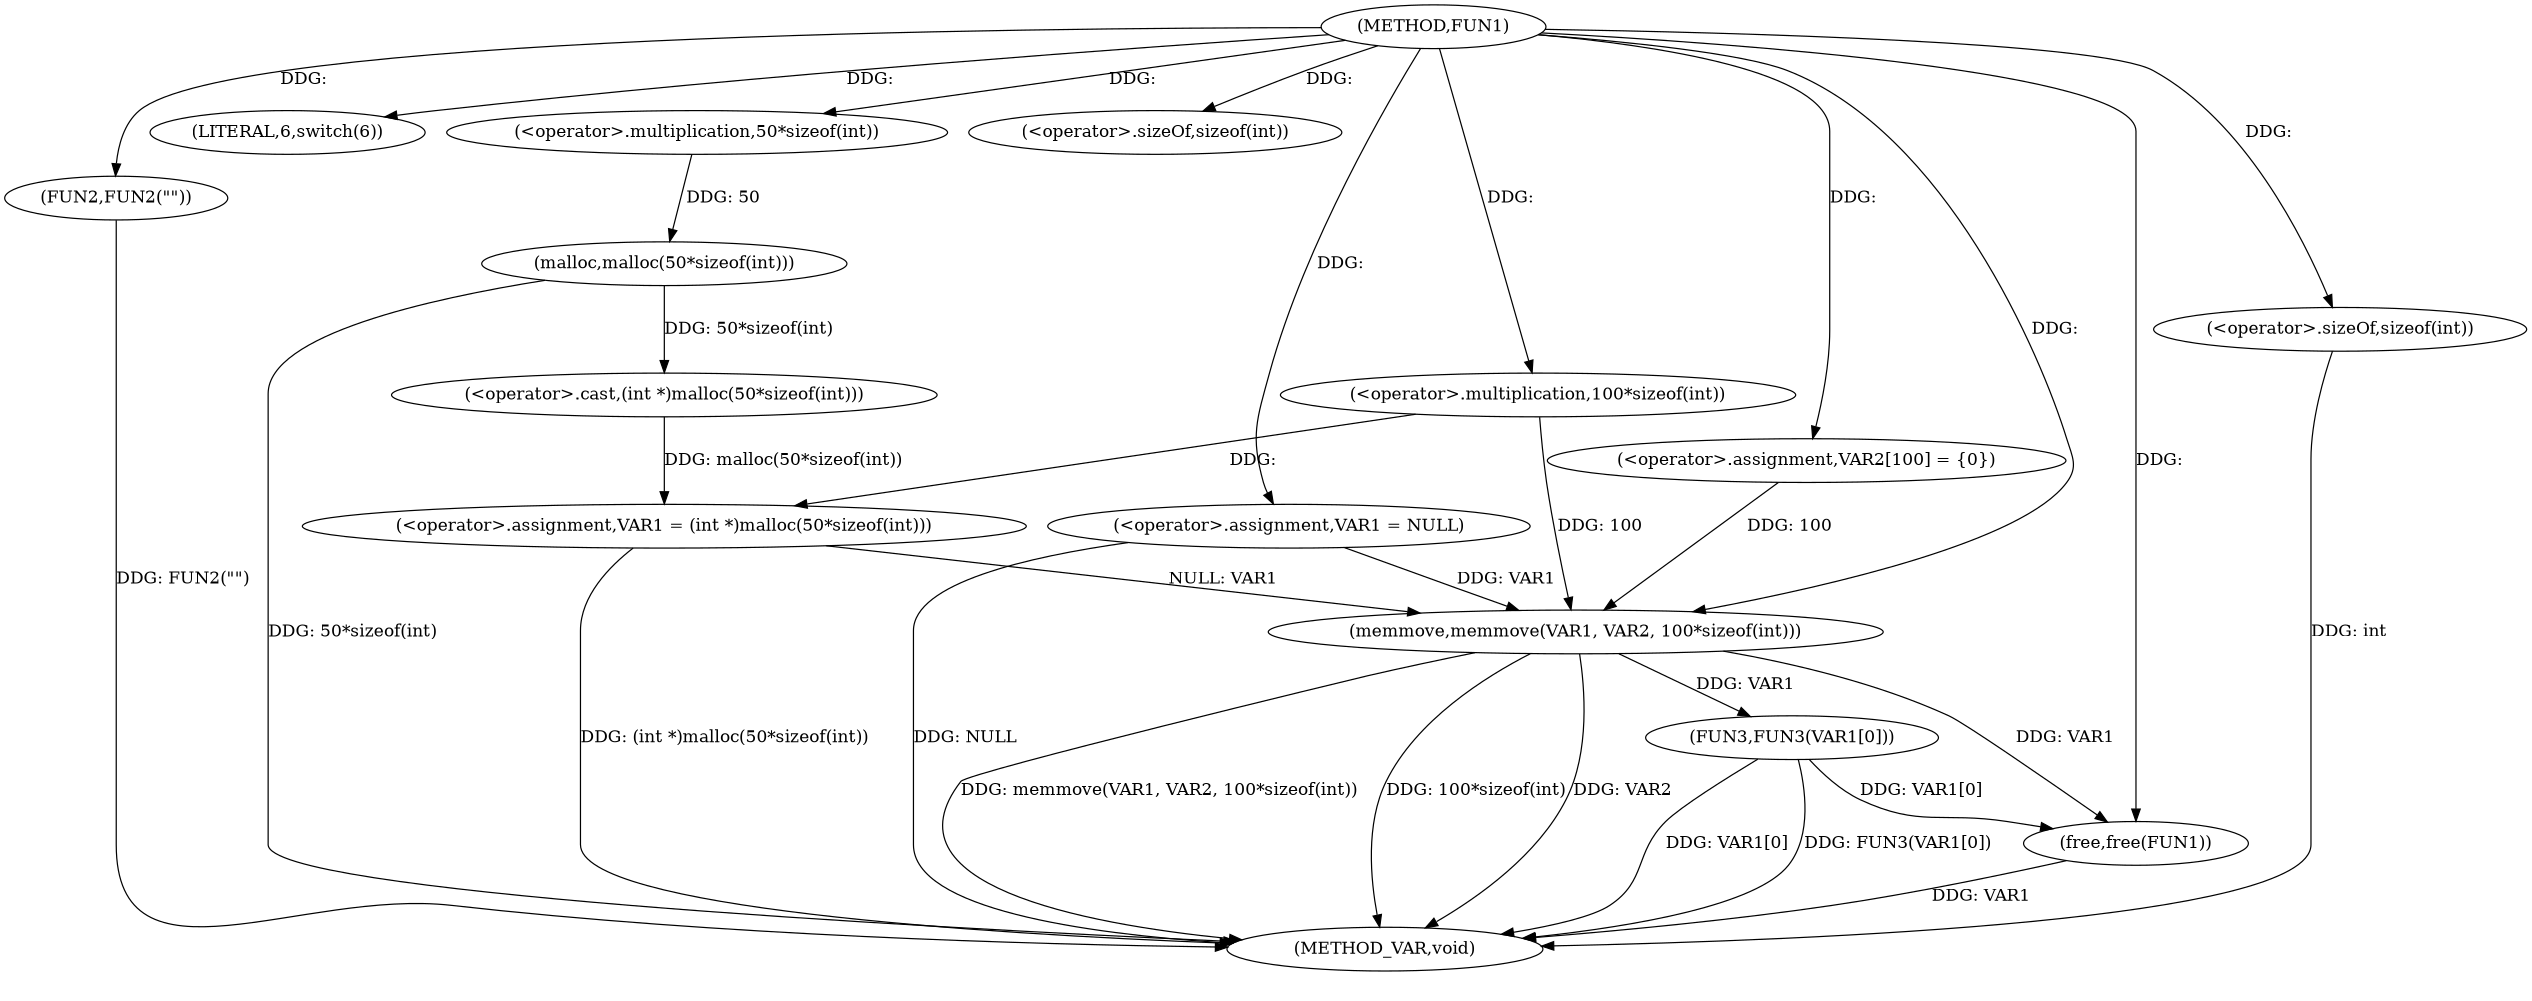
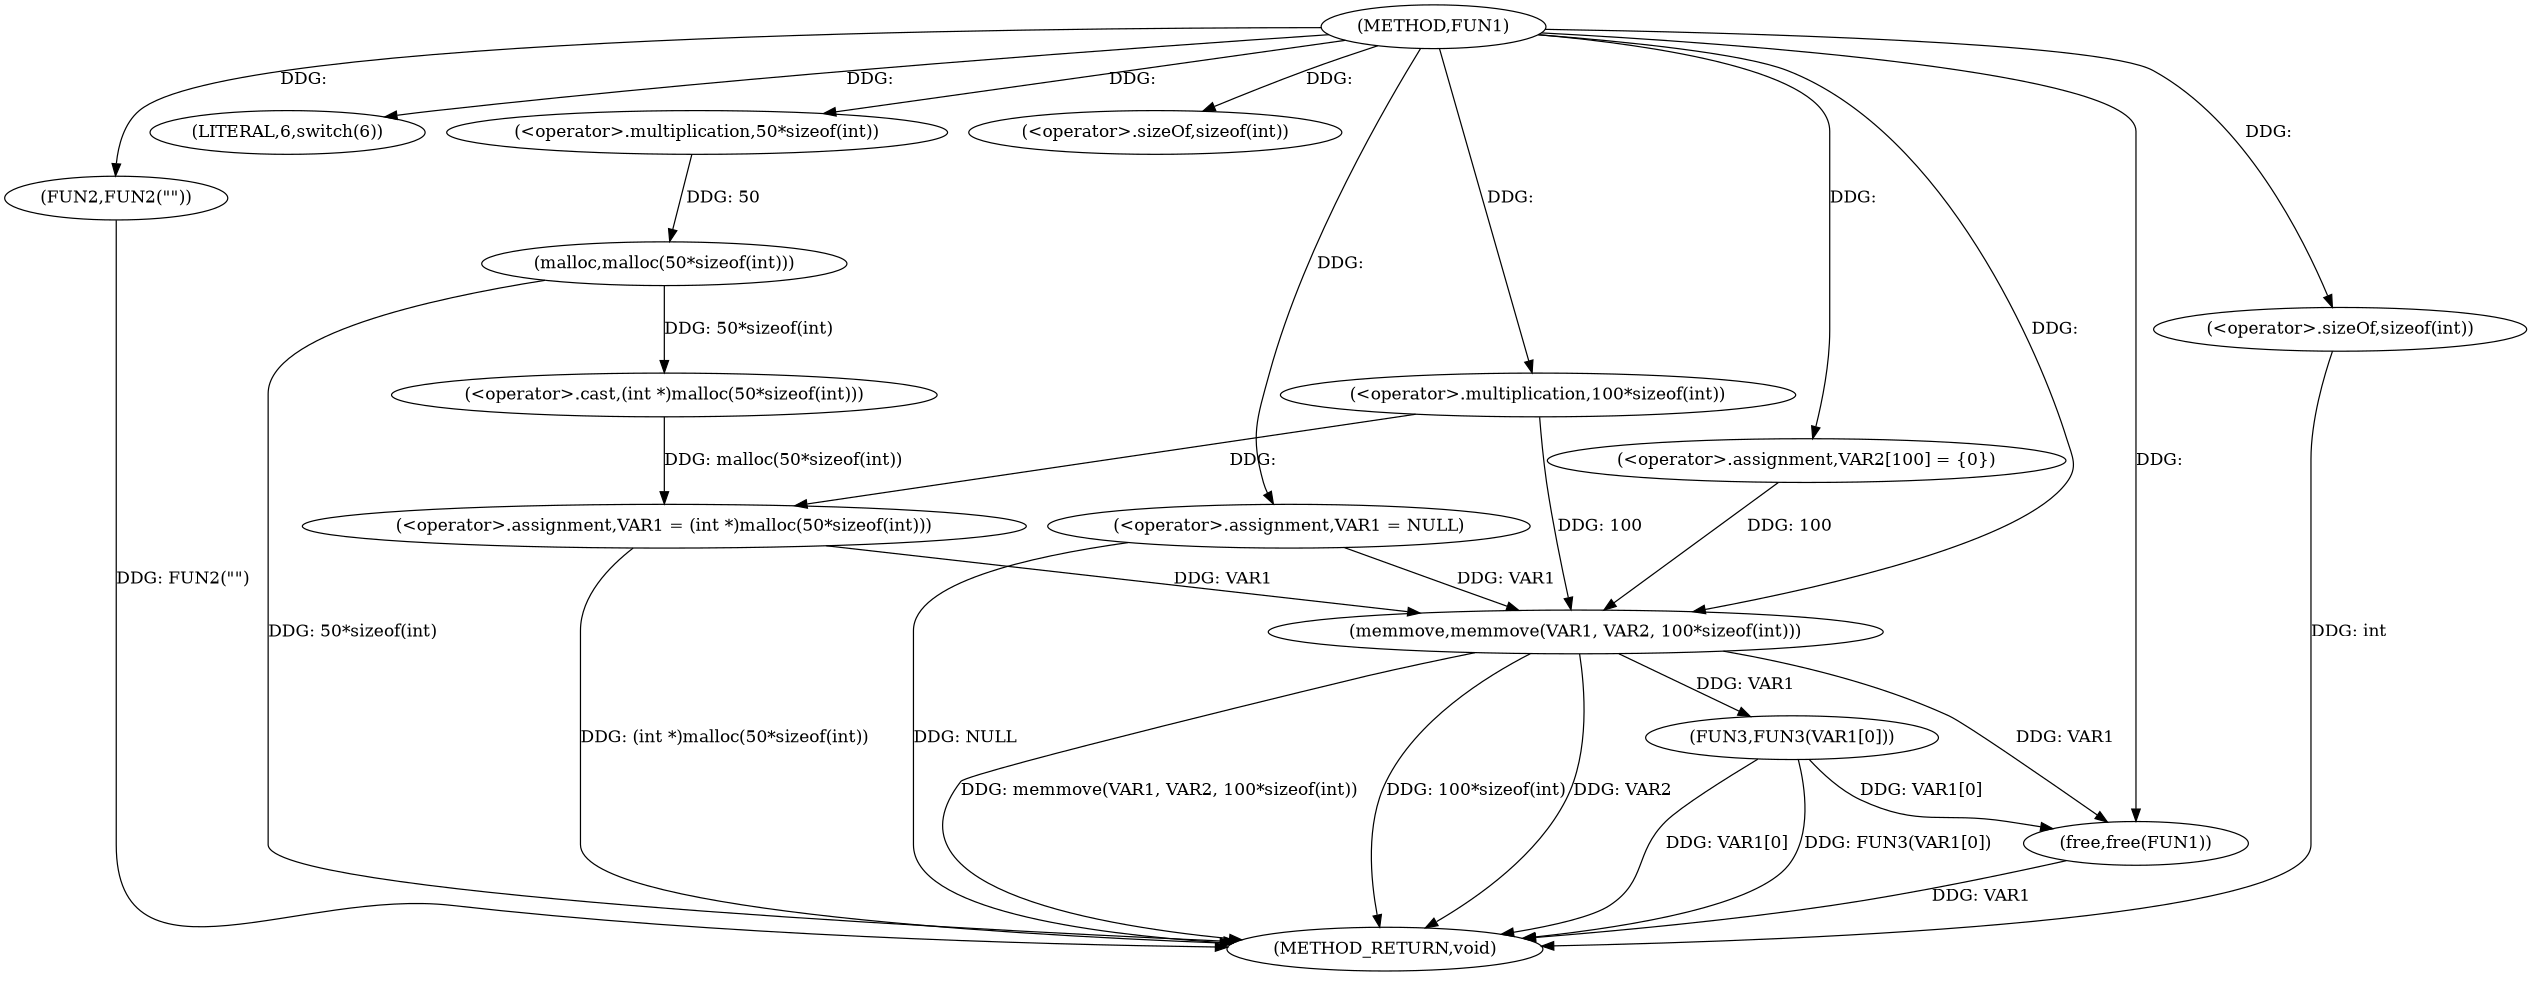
(1223, 579) -> (1223, 579)
(1385, 949) -> (1385, 949)
